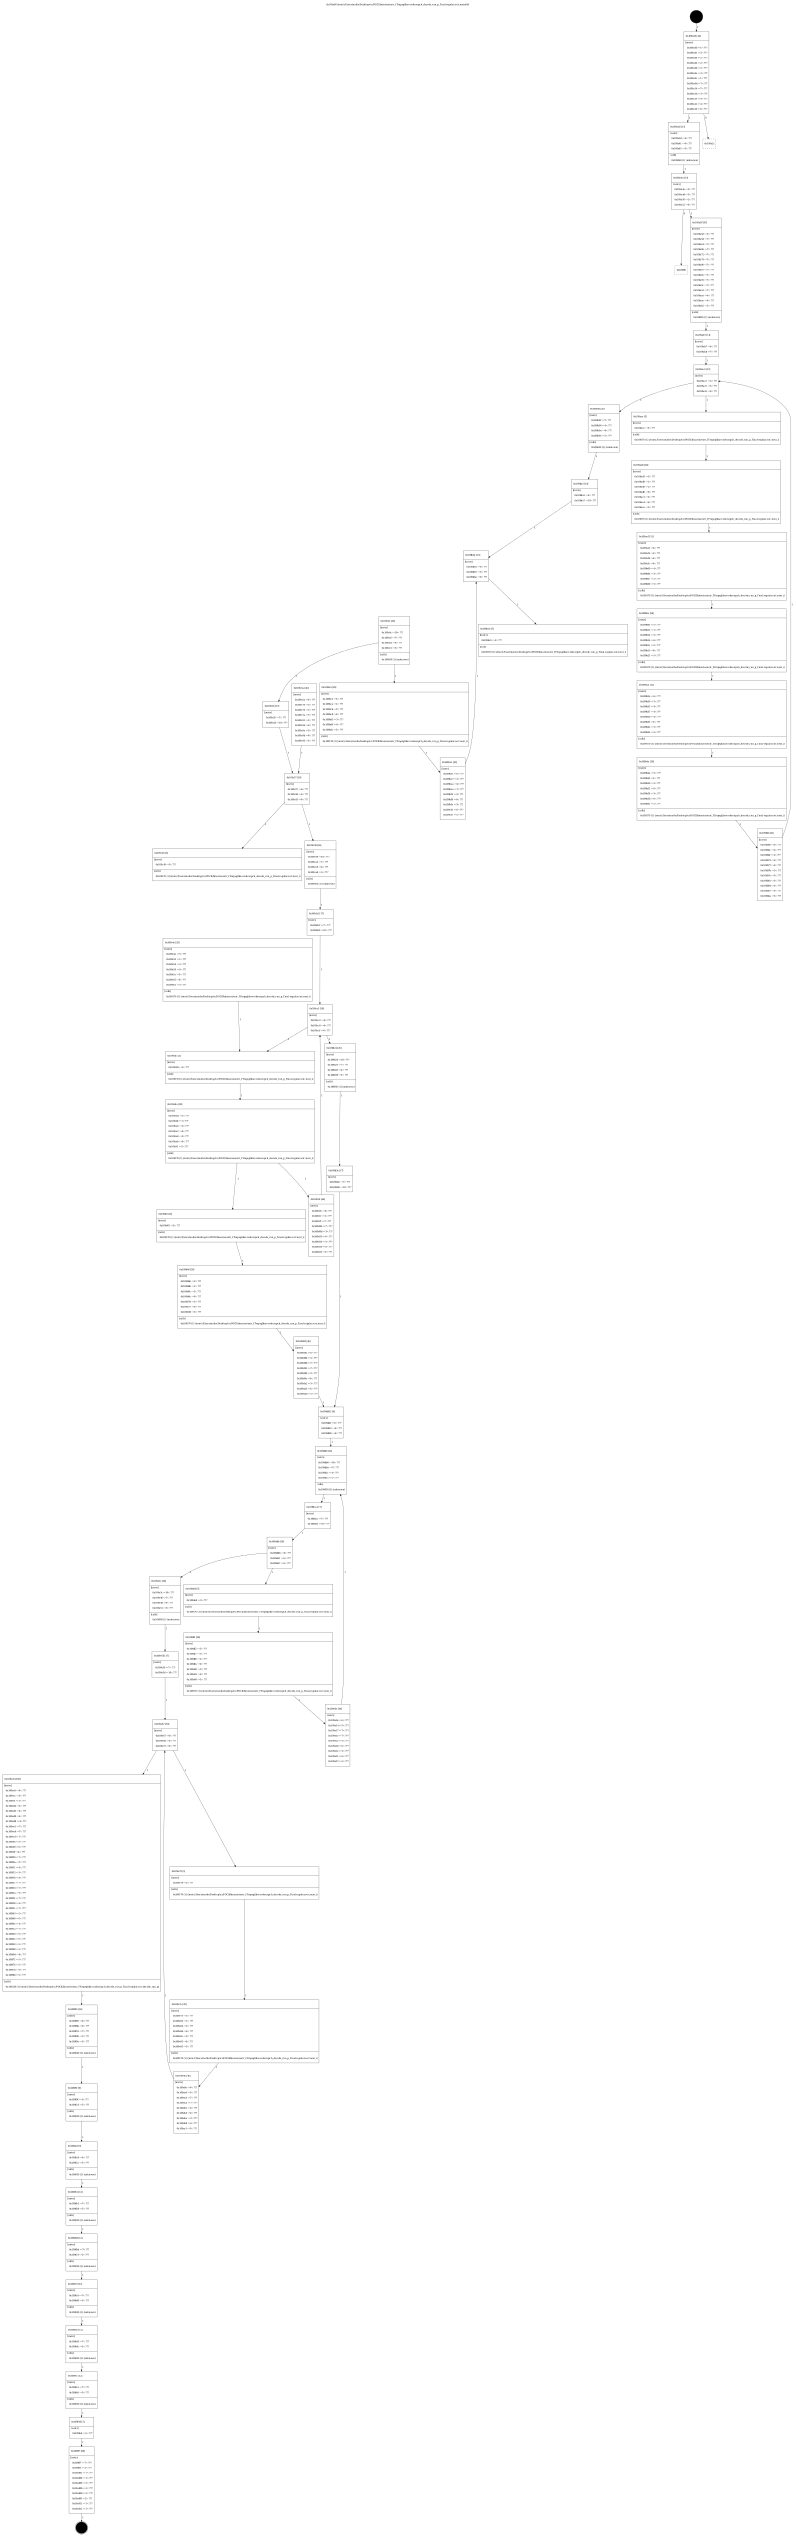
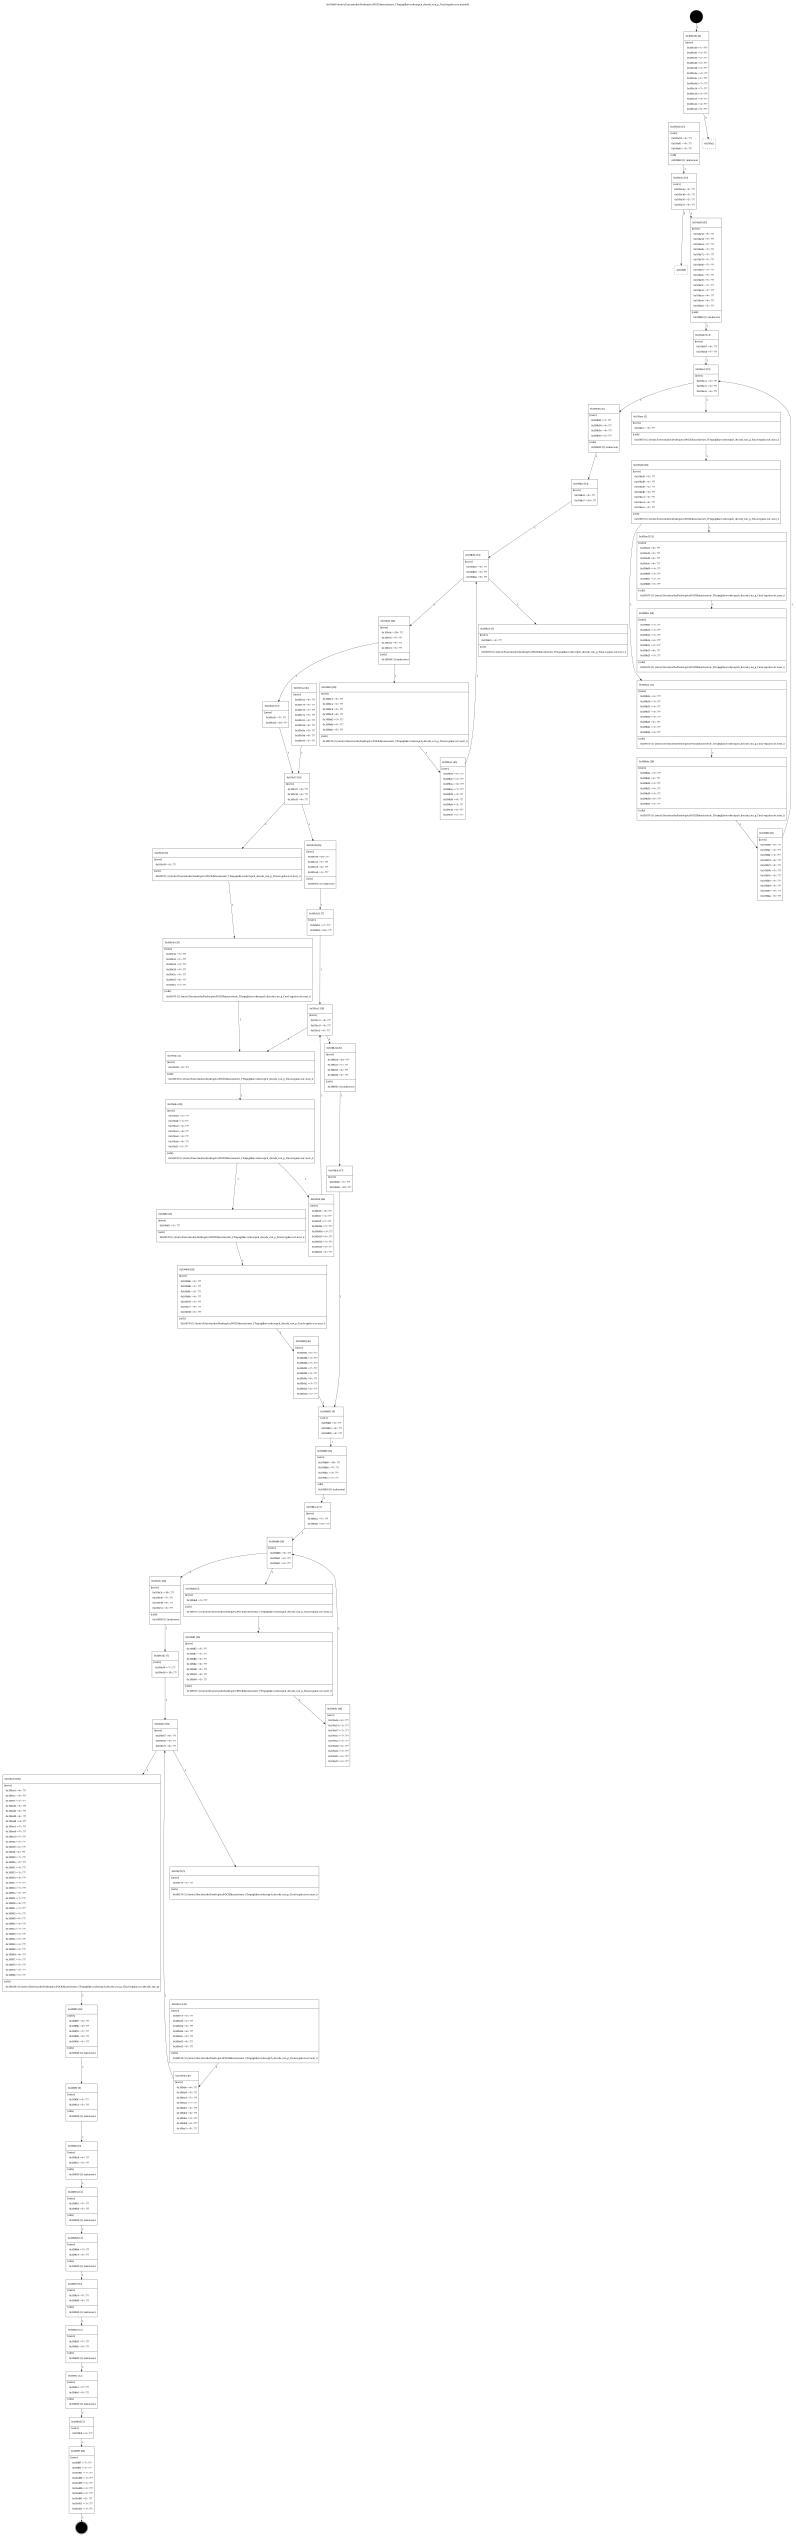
(688, 117) -> none
none -> (437, 601)
(712, 675) -> (630, 601)
none -> (232, 909)
(344, 1600) -> (337, 1617)
(244, 1949) -> none
